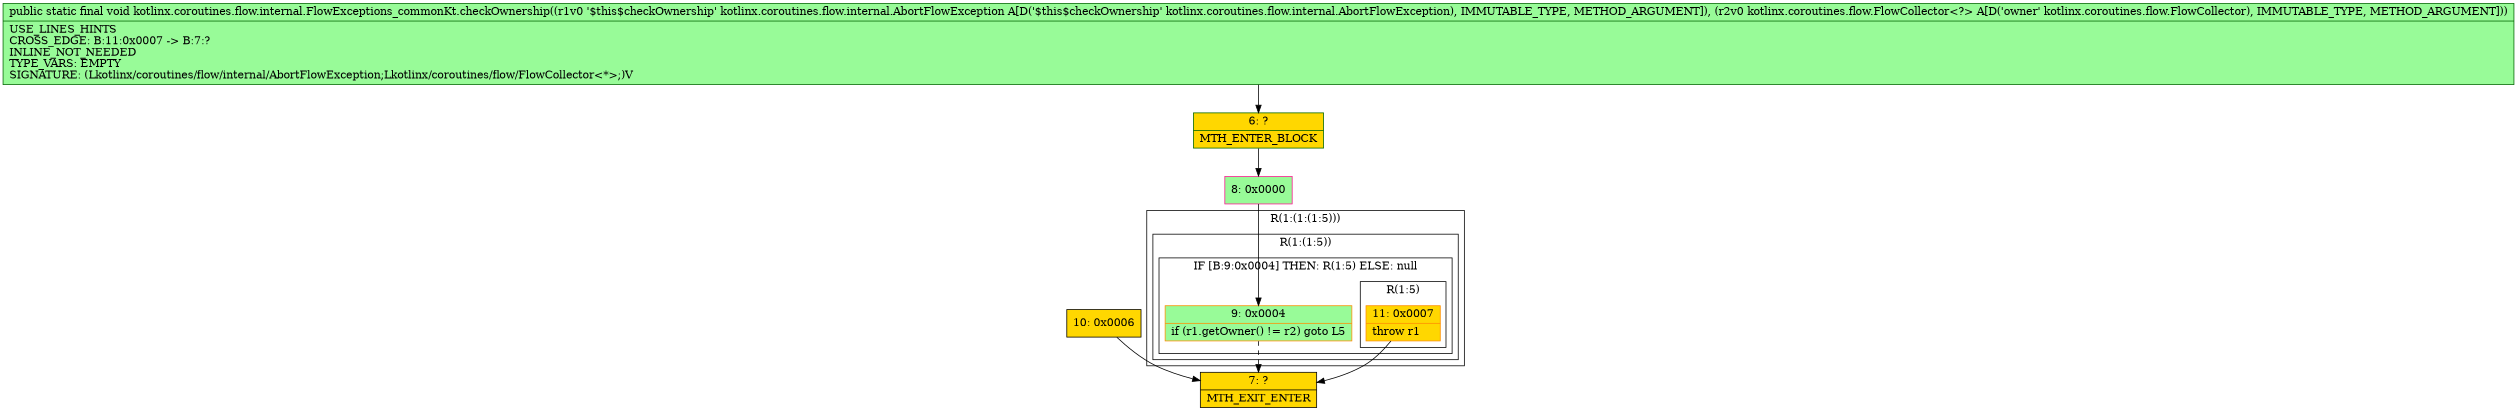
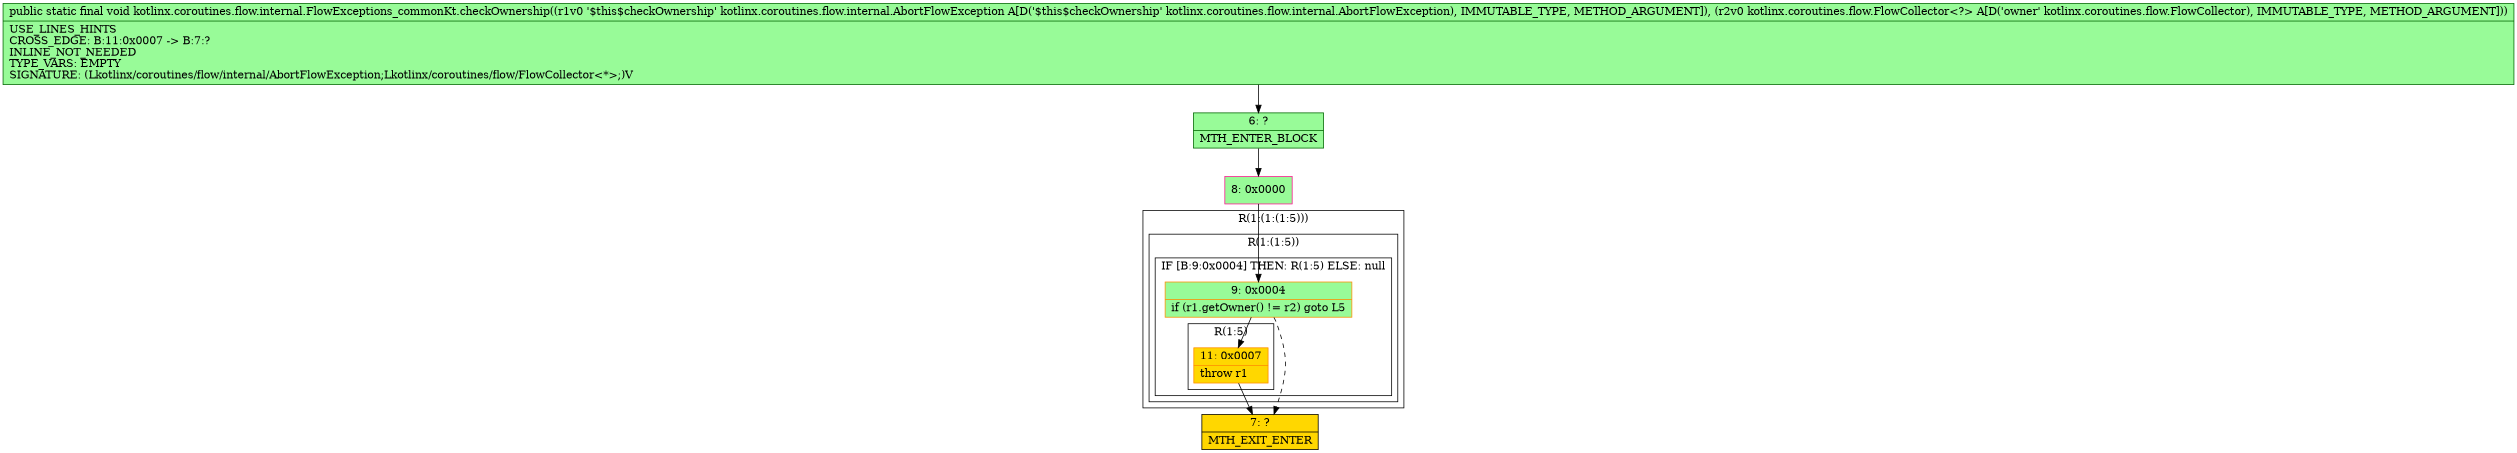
(1258, 130) -> (1258, 130)
(1104, 323) -> none
none -> (1246, 329)
